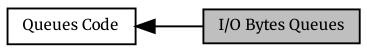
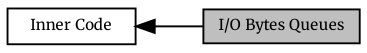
(72, 26) -> (72, 26)
